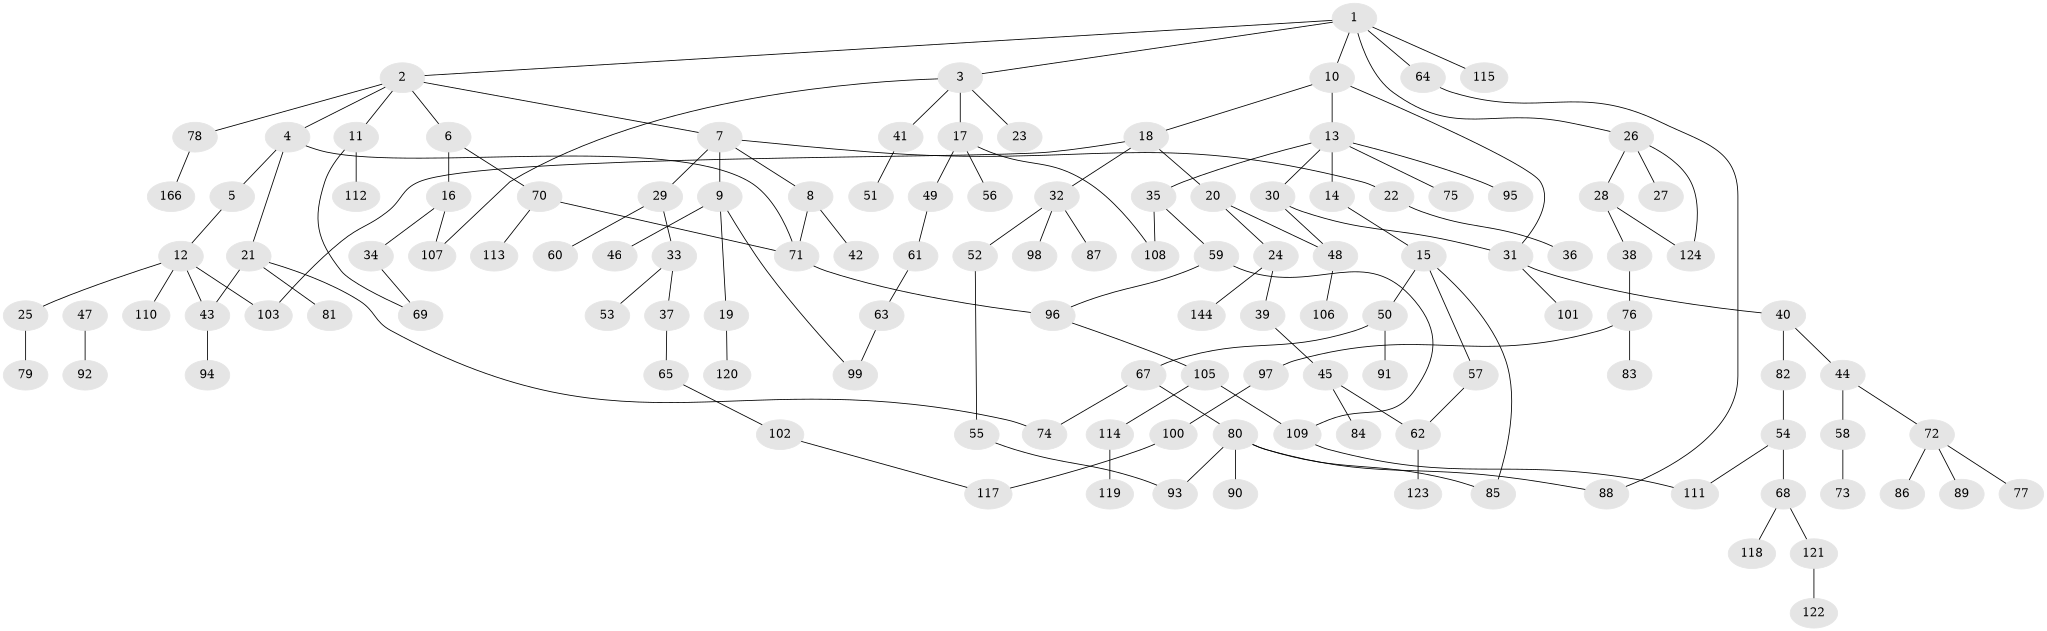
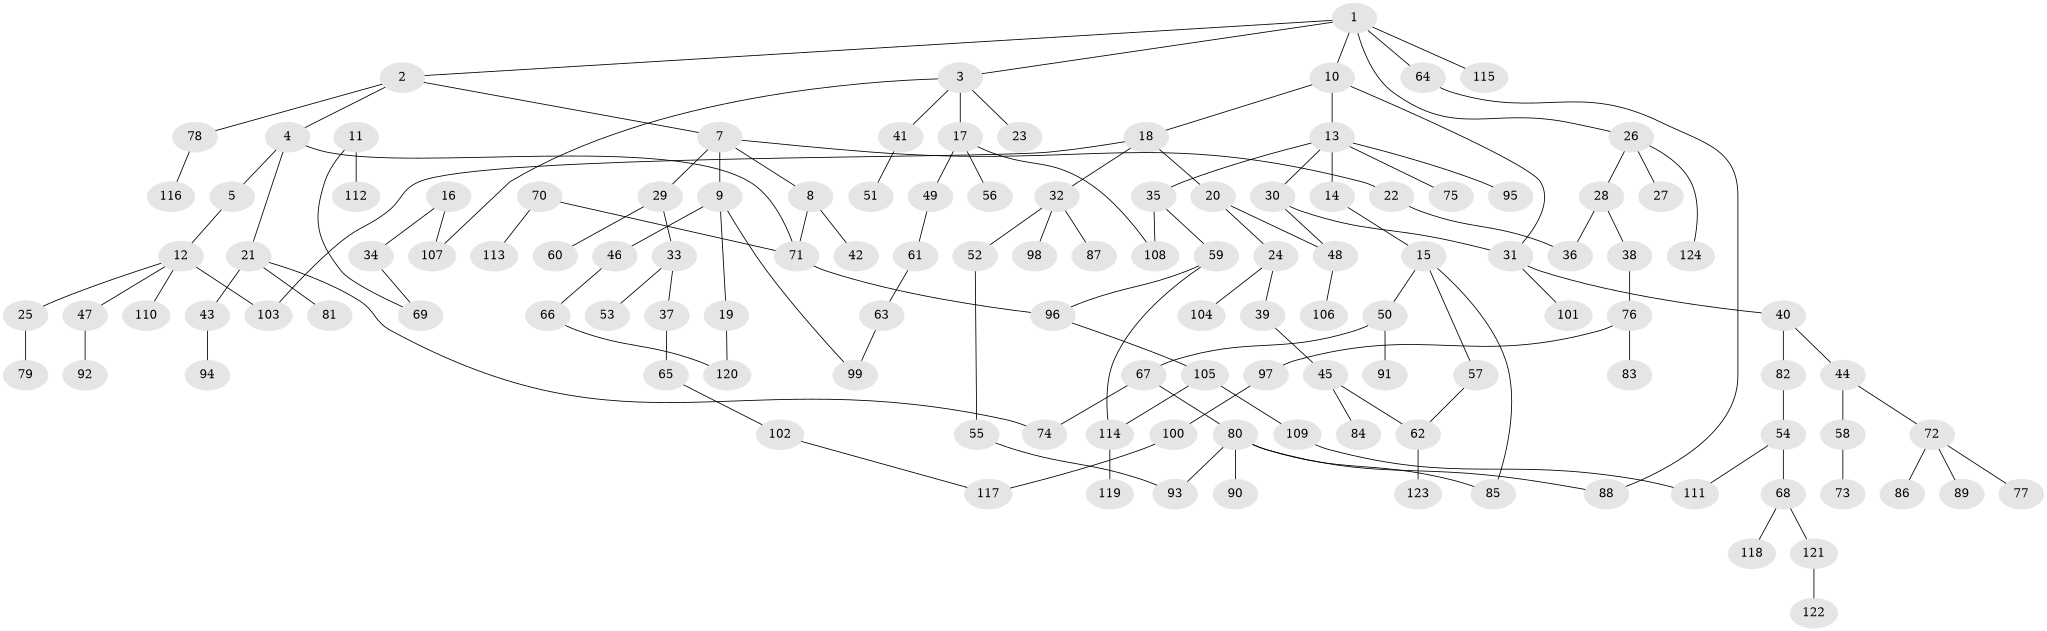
(379, 107) -> none
(449, 137) -> none
(171, 197) -> (171, 197)
(1646, 226) -> (1586, 226)
(194, 286) -> (133, 286)
(1419, 306) -> (1131, 331)
none -> (548, 316)
(1202, 316) -> (1202, 316)
